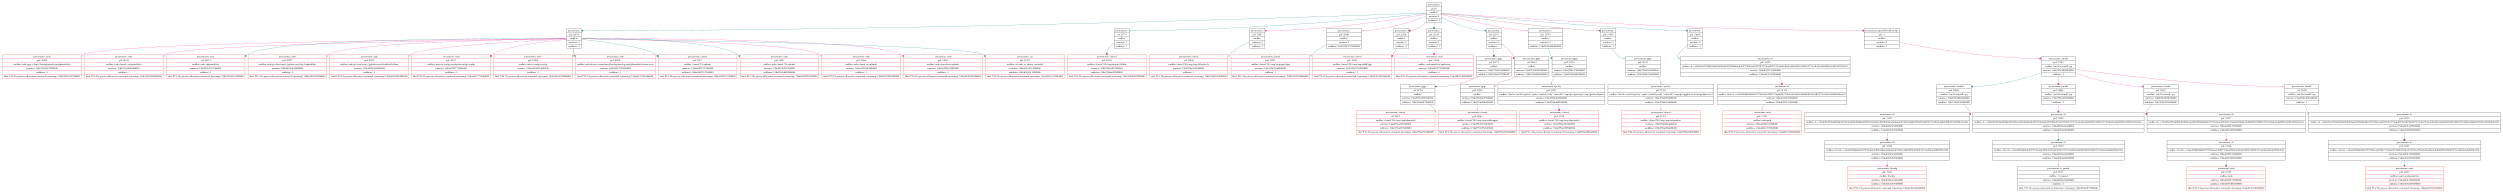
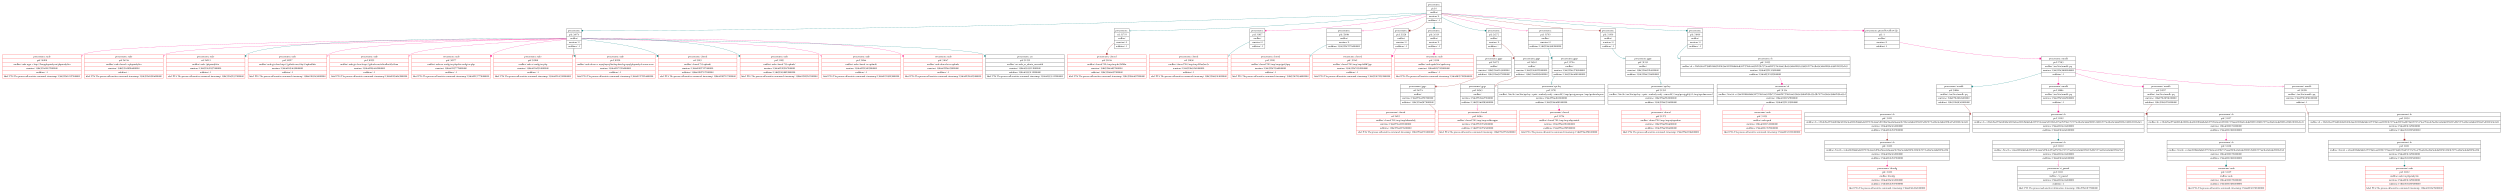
(1025, 66) -> (1025, 66)
